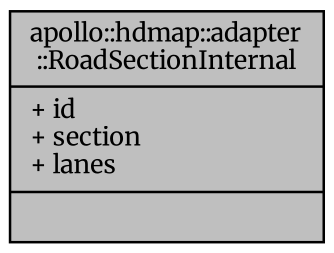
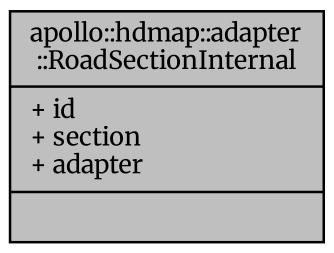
(74, 166) -> (88, 166)
